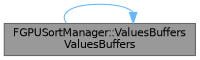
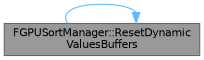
(100, 40) -> (102, 40)
